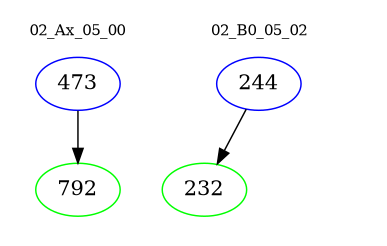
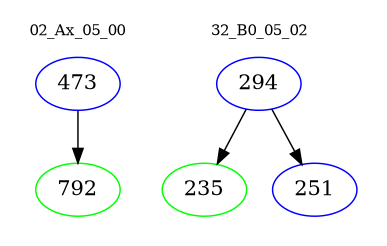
(260, 32) -> (260, 32)
(259, 84) -> (259, 84)
(204, 190) -> (204, 190)
none -> (315, 190)
